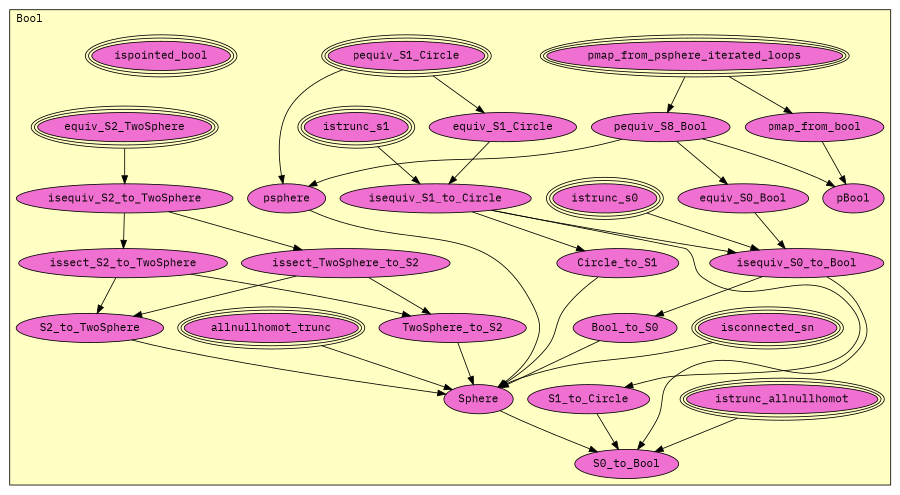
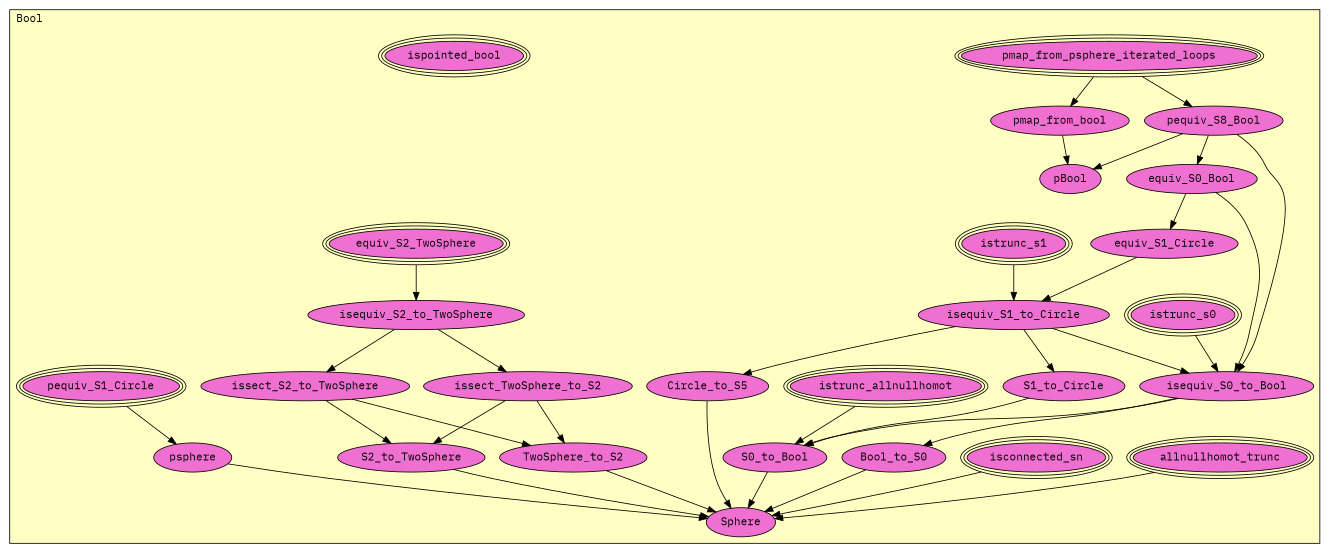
(455, 92) -> (1180, 207)
(461, 159) -> (1281, 244)
(618, 263) -> (708, 386)
(545, 431) -> (760, 486)
